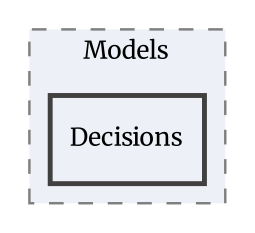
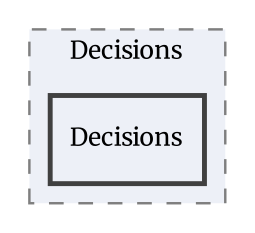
(127, 53) -> (127, 53)
